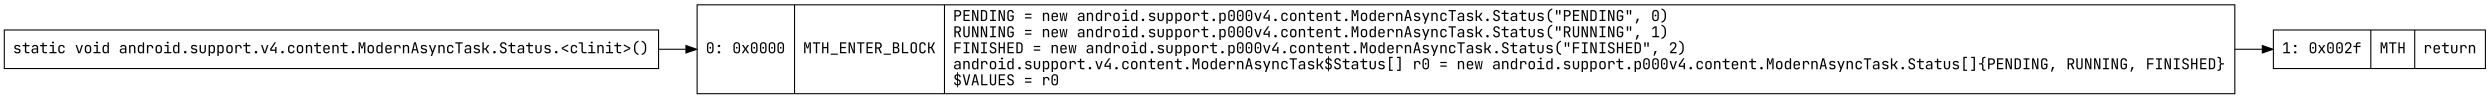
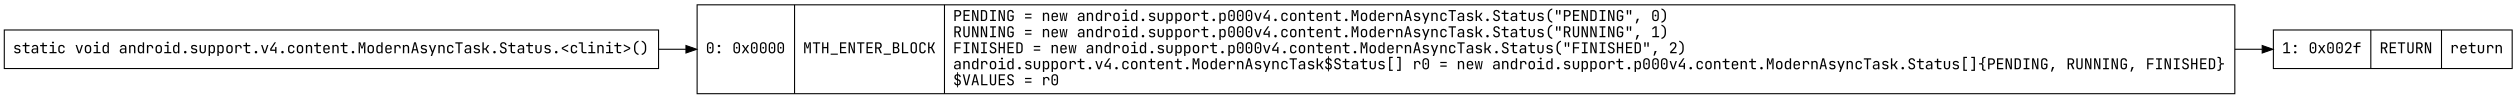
(2393, 49) -> (2406, 49)
